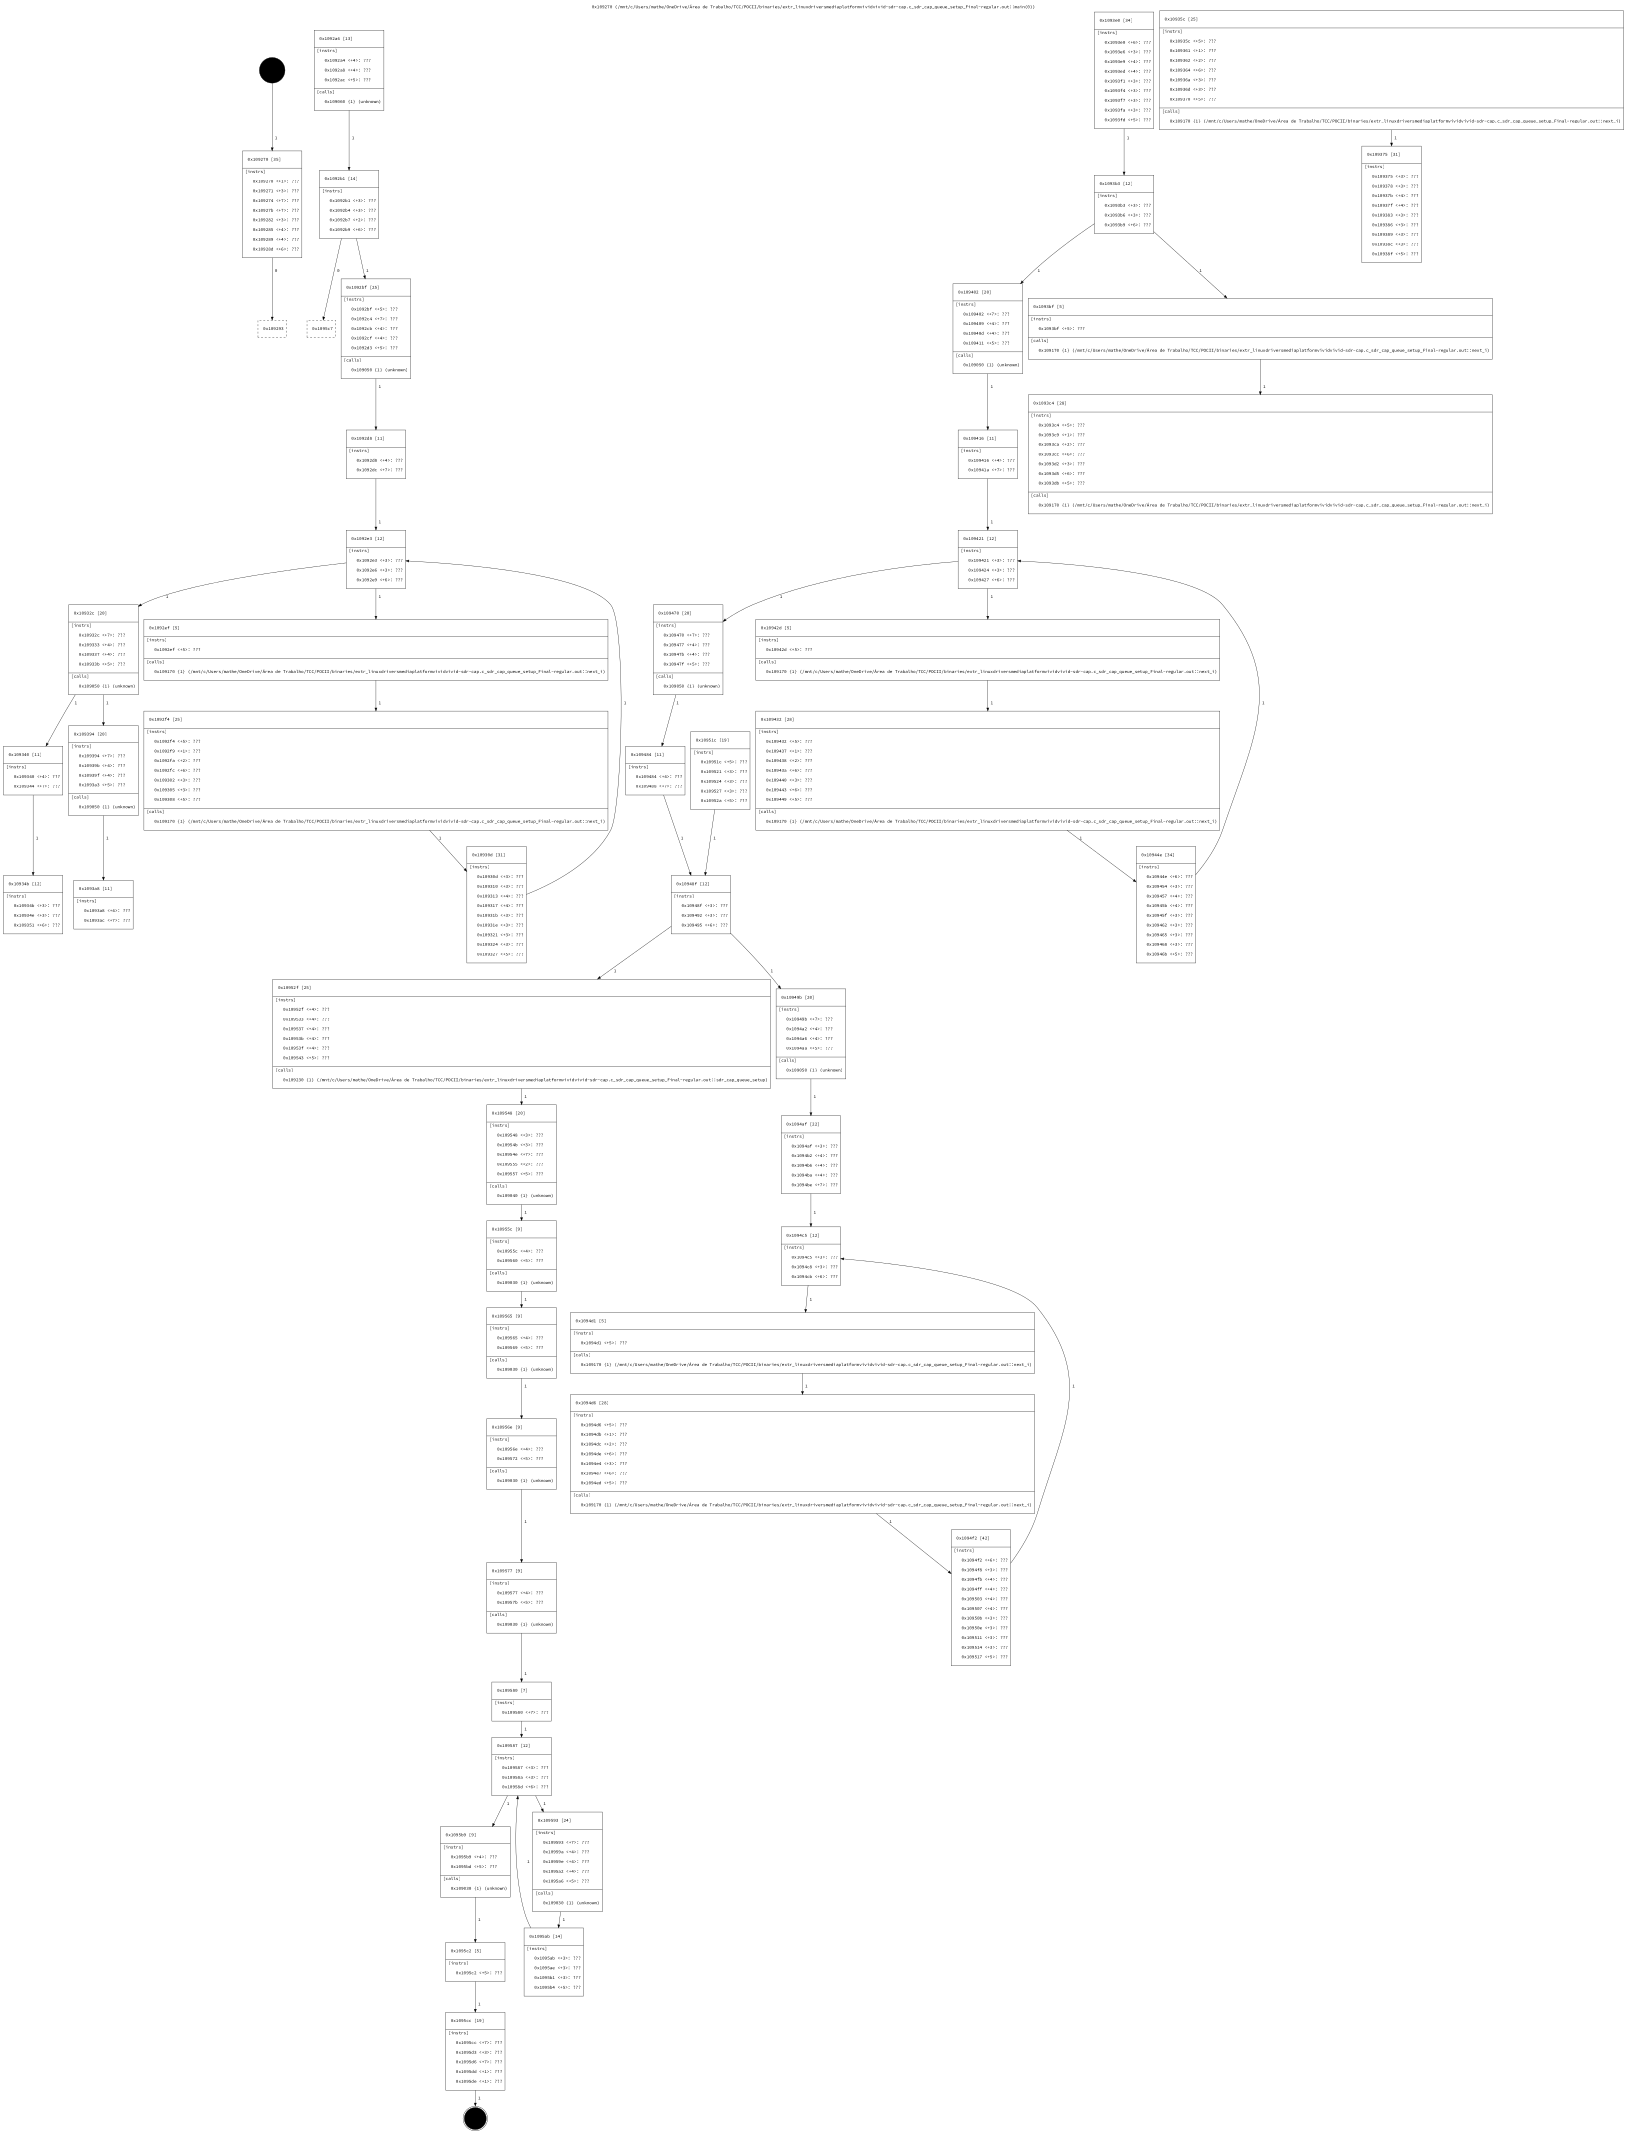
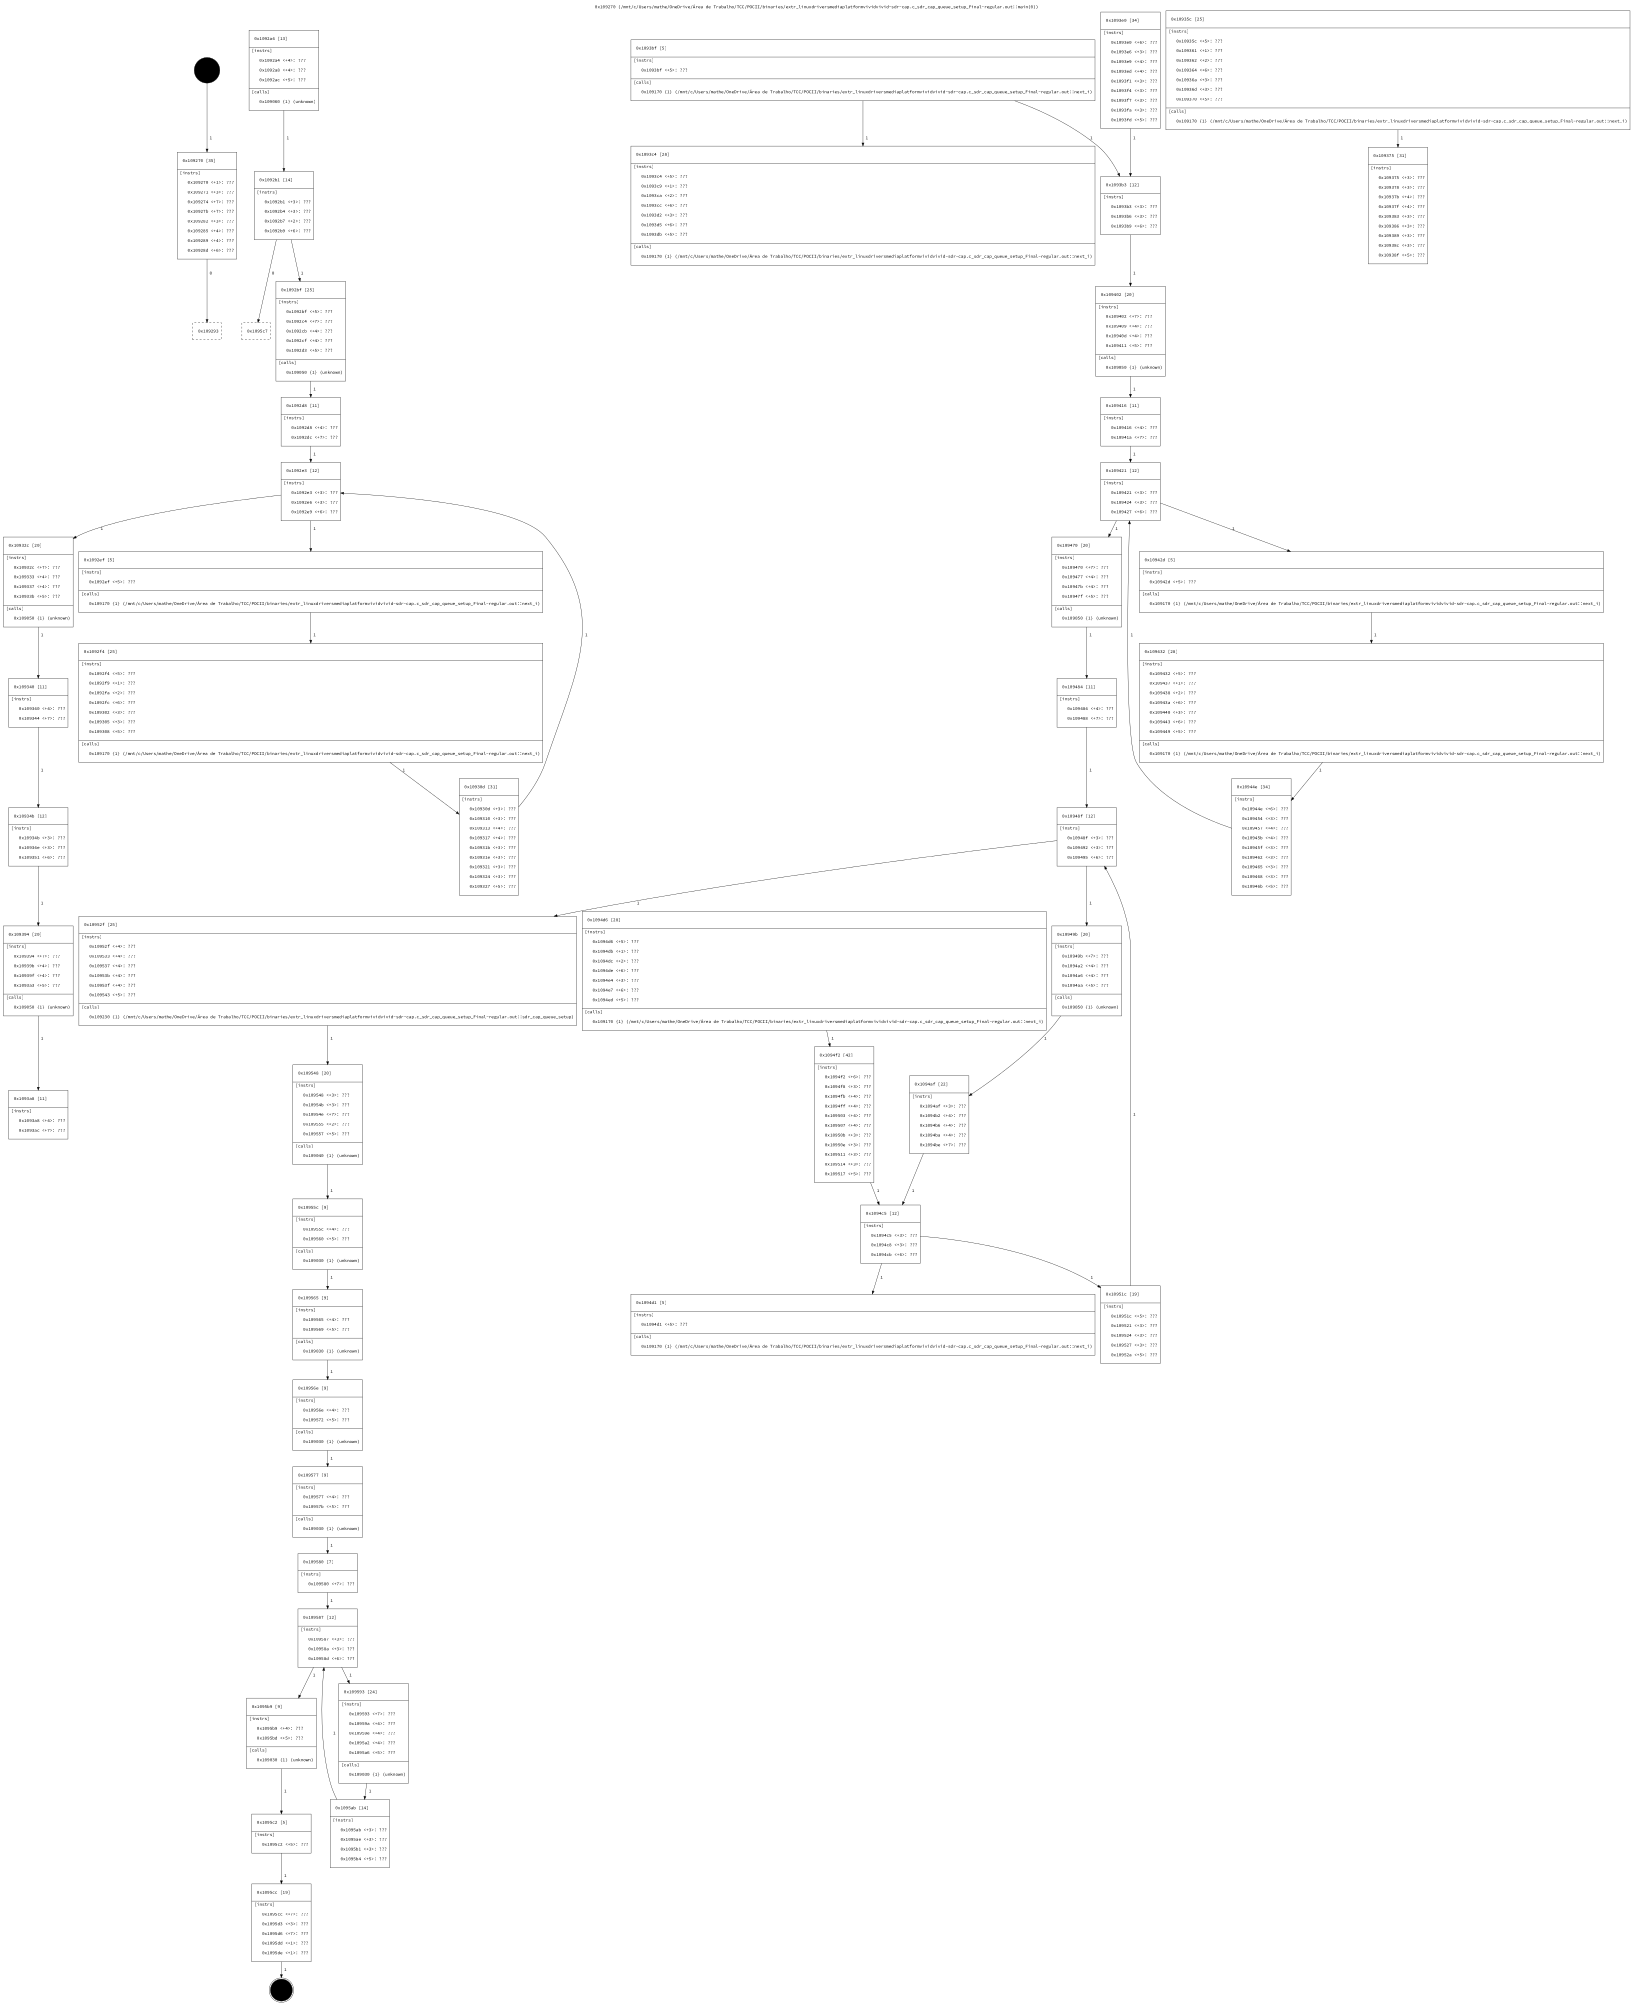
(1189, 264) -> (1073, 129)
(103, 709) -> (38, 894)
none -> (1012, 1251)
(802, 1382) -> none
